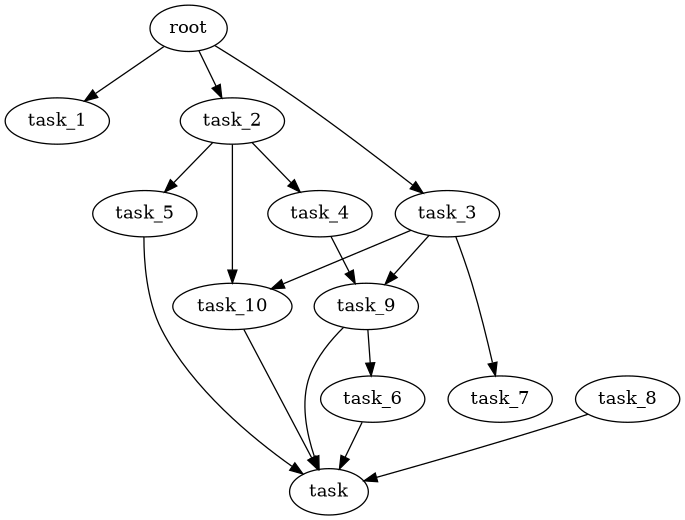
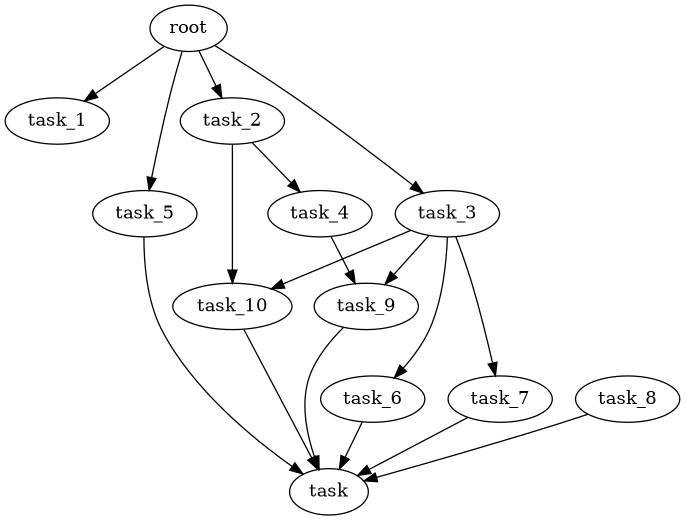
(193, 163) -> (165, 114)
(369, 346) -> (437, 307)
none -> (419, 443)
